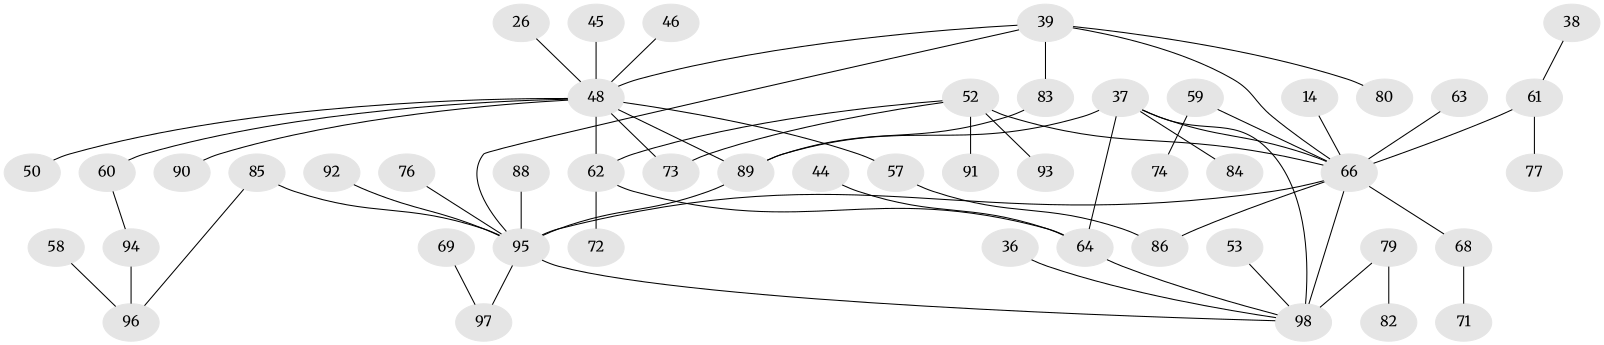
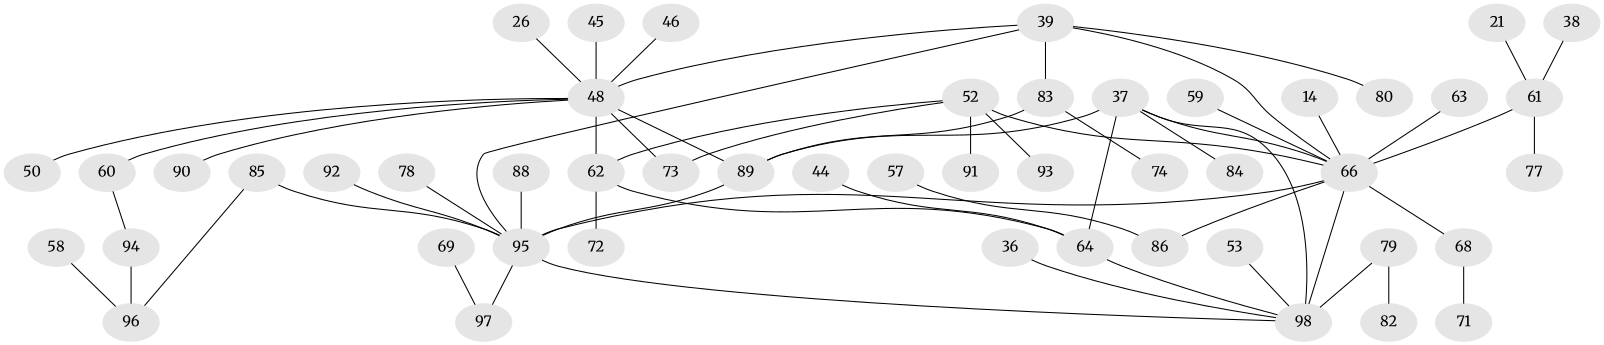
none -> (1497, 23)
(731, 121) -> none
(1178, 135) -> (1092, 128)
(407, 173) -> (407, 173)
